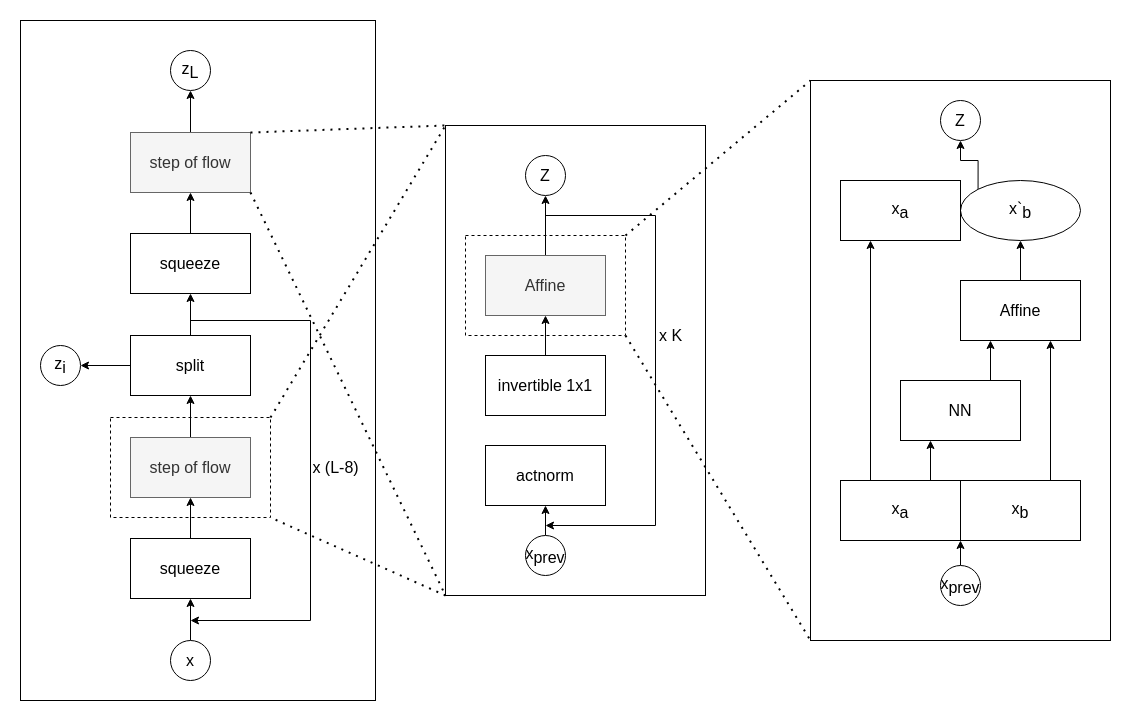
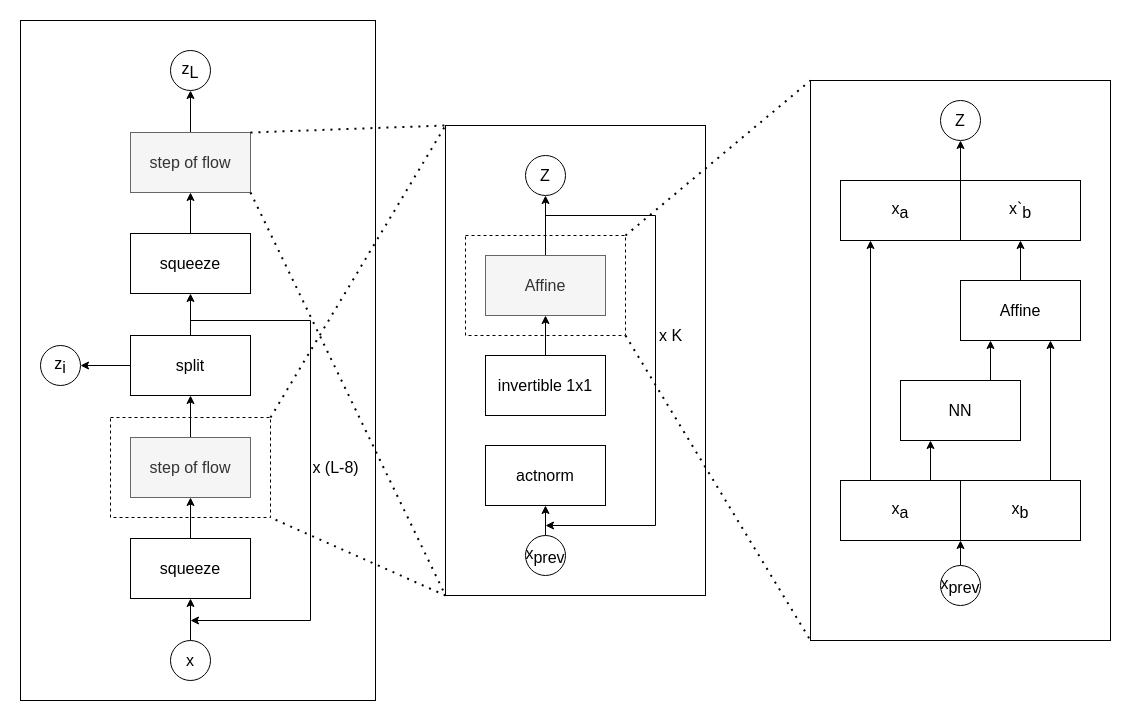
(1021, 211) -> (1021, 211)
